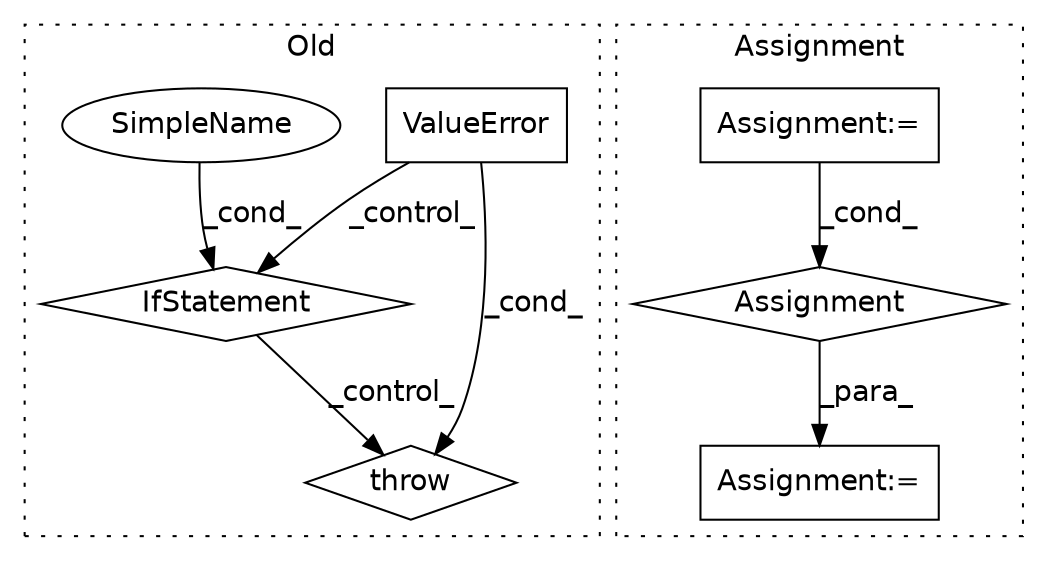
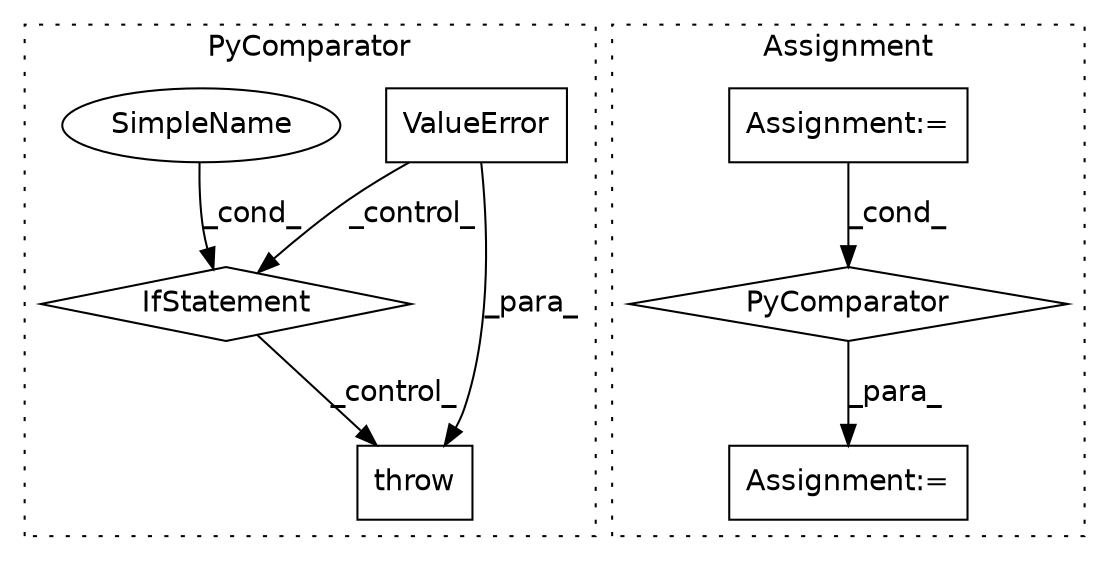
(312, 48) -> (310, 48)
(534, 304) -> (532, 304)
(820, 304) -> (848, 304)
(411, 483) -> (415, 483)
